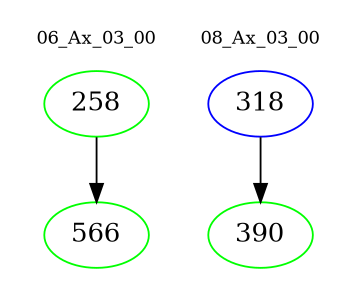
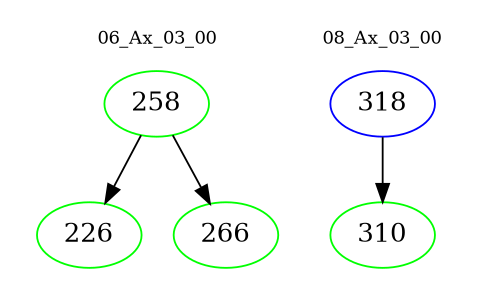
none -> (89, 235)
(97, 235) -> (226, 235)
(261, 235) -> (383, 235)
